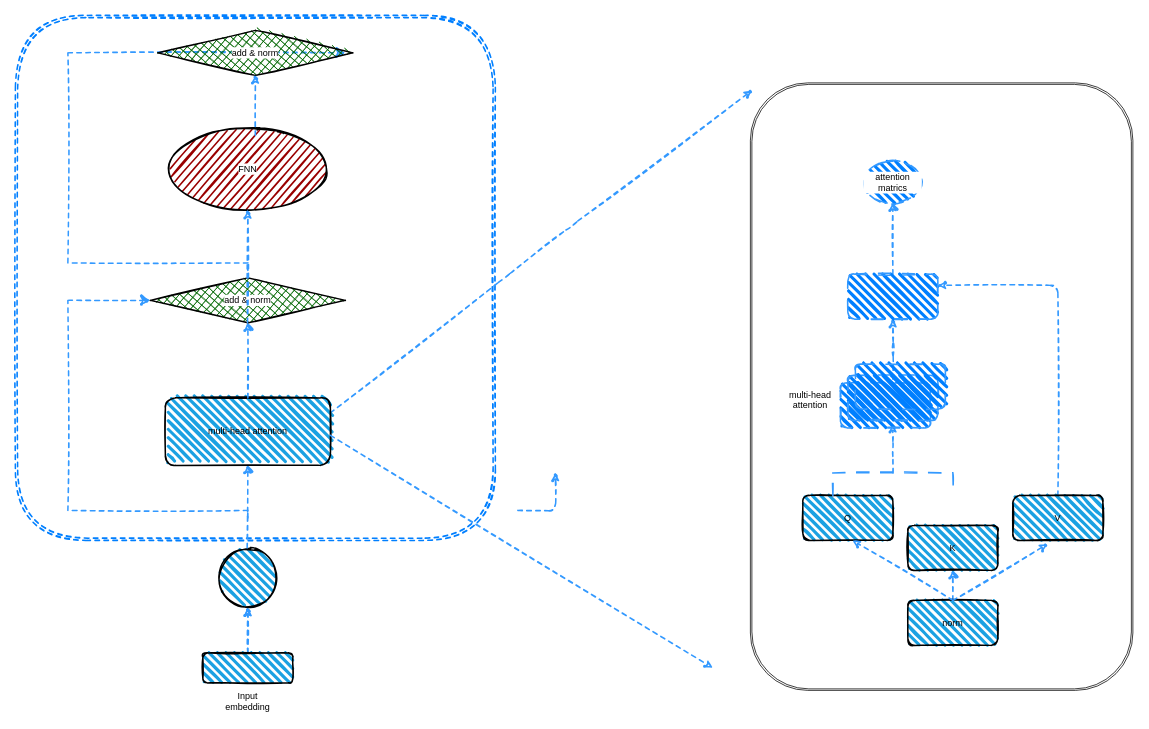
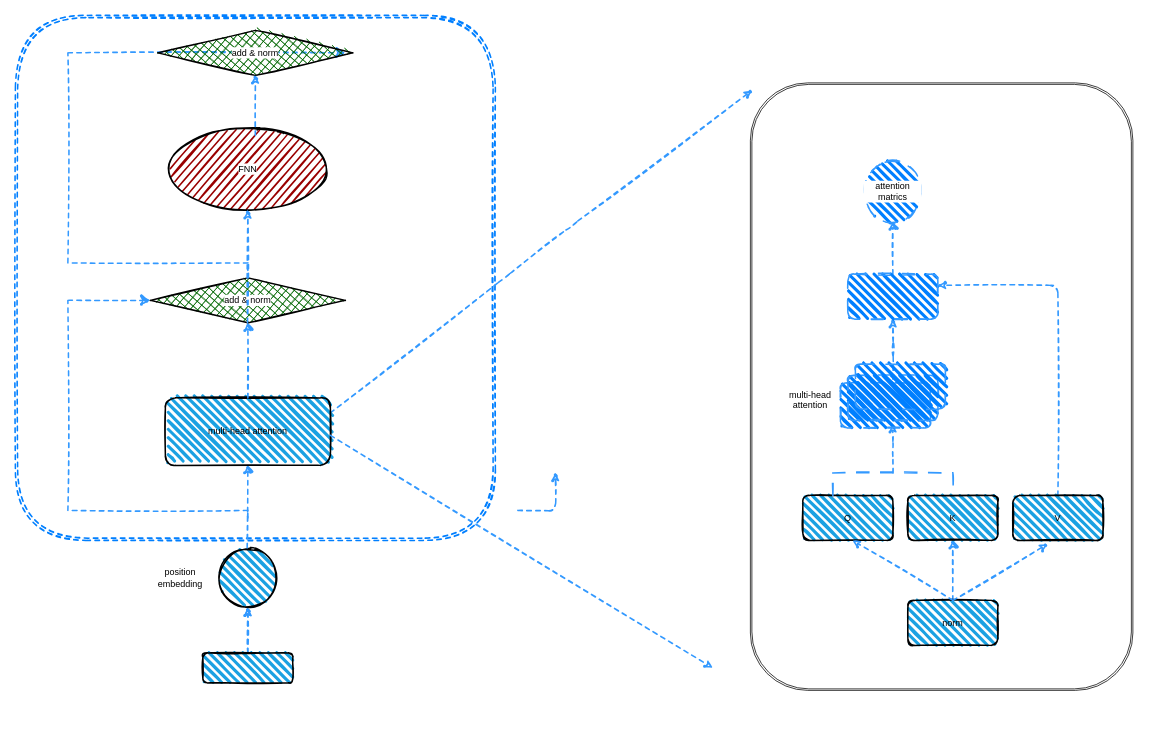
(893, 182) -> (893, 192)
(953, 548) -> (953, 518)
none -> (180, 578)
(248, 702) -> none
